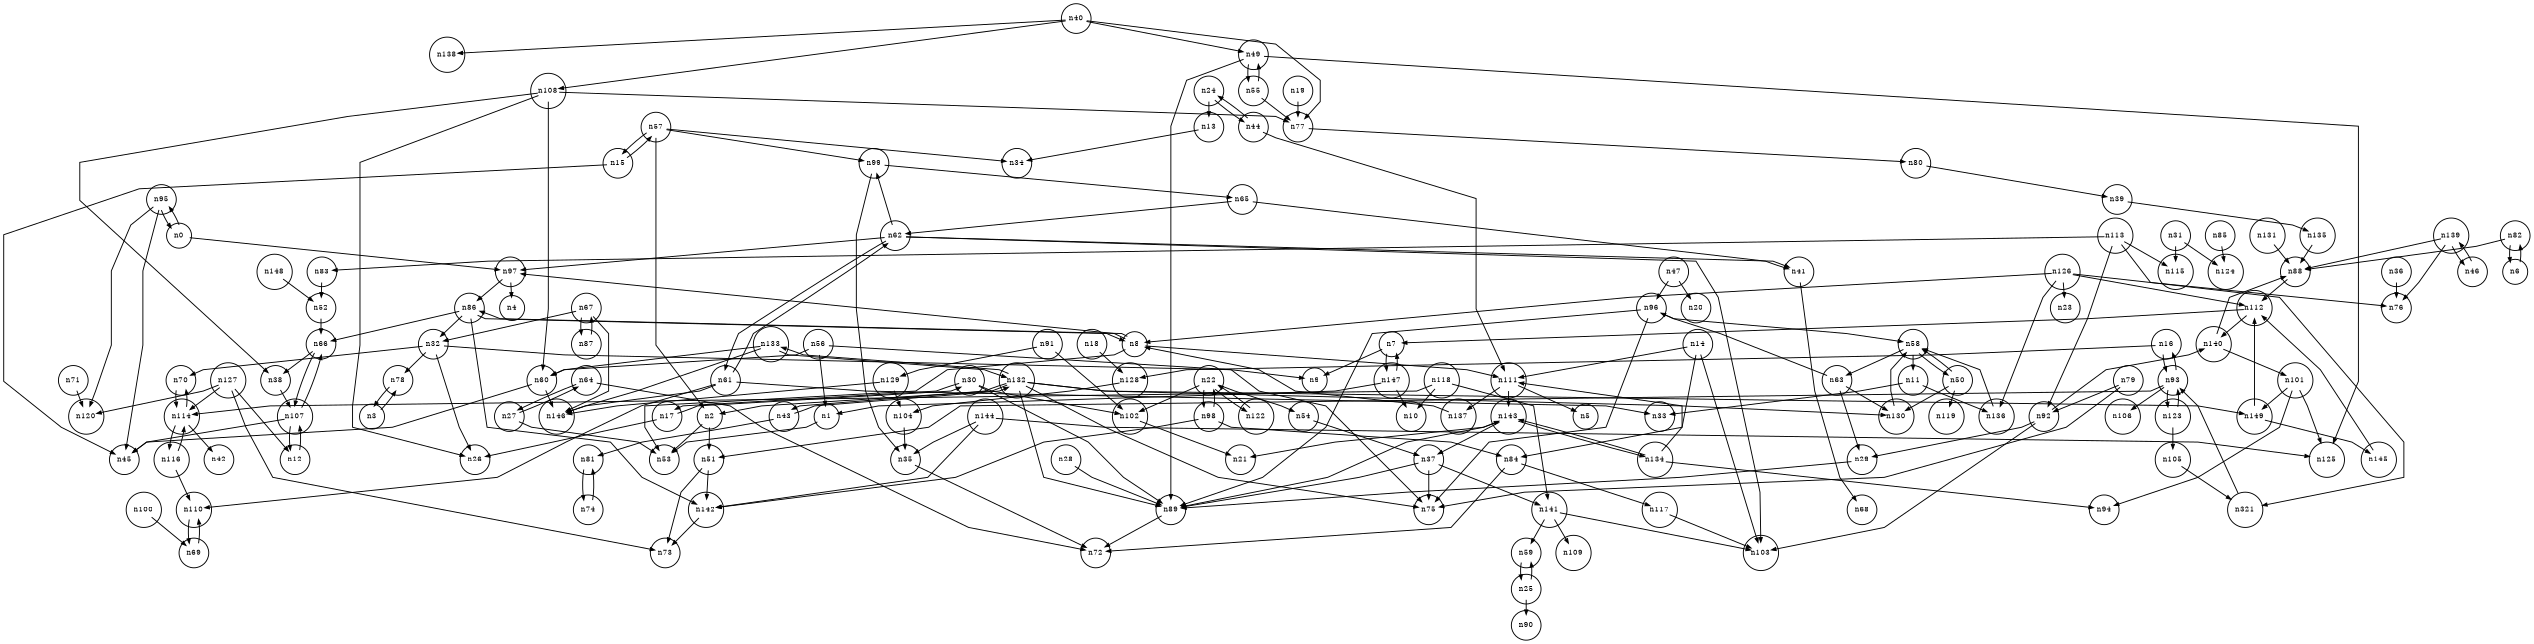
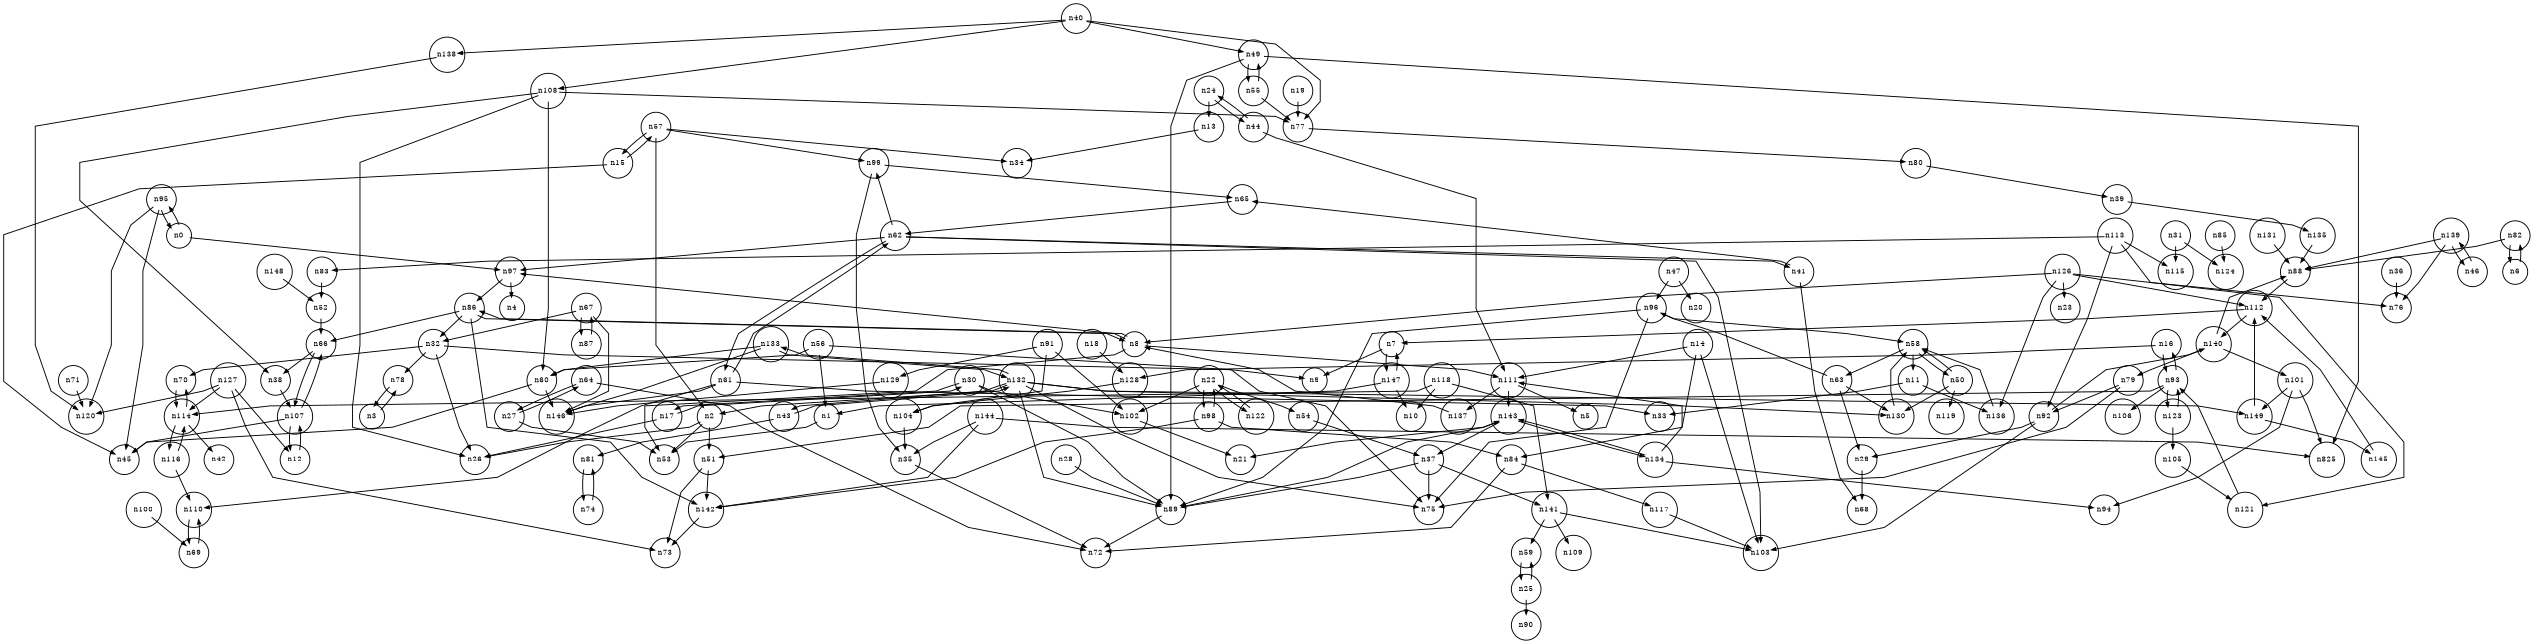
none -> (90, 117)
(1519, 233) -> (1524, 232)
none -> (2159, 366)
(896, 396) -> (998, 397)
none -> (627, 435)
(2327, 460) -> (2327, 460)
(1519, 486) -> (1862, 482)
(2245, 510) -> (2245, 510)
